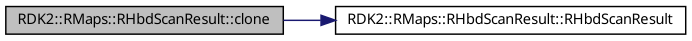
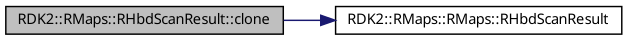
(511, 20) -> (479, 20)
